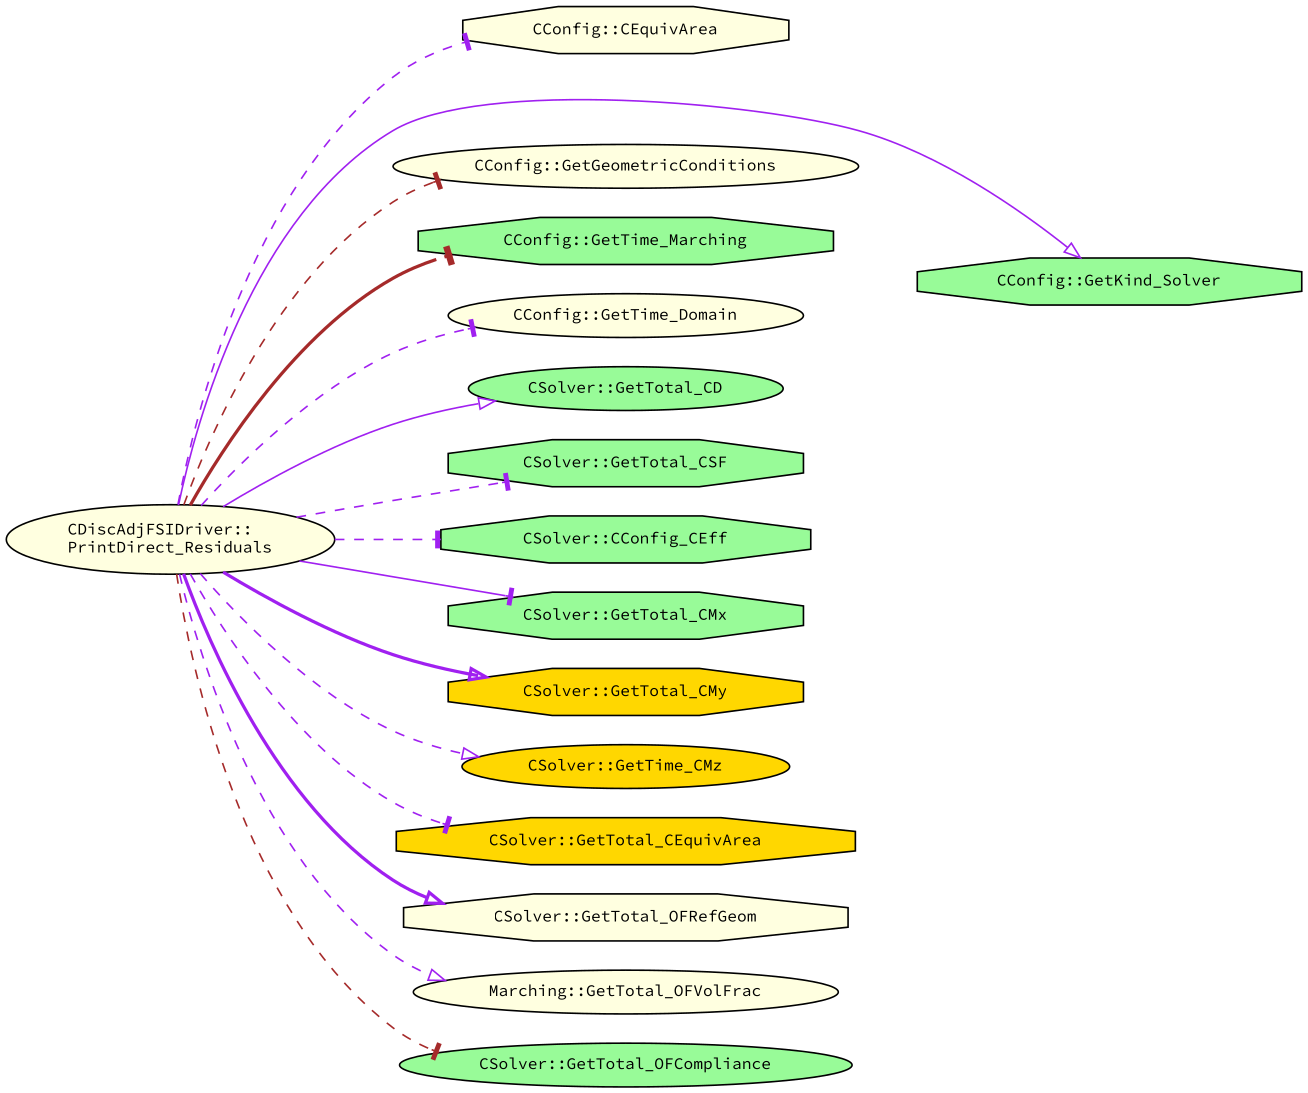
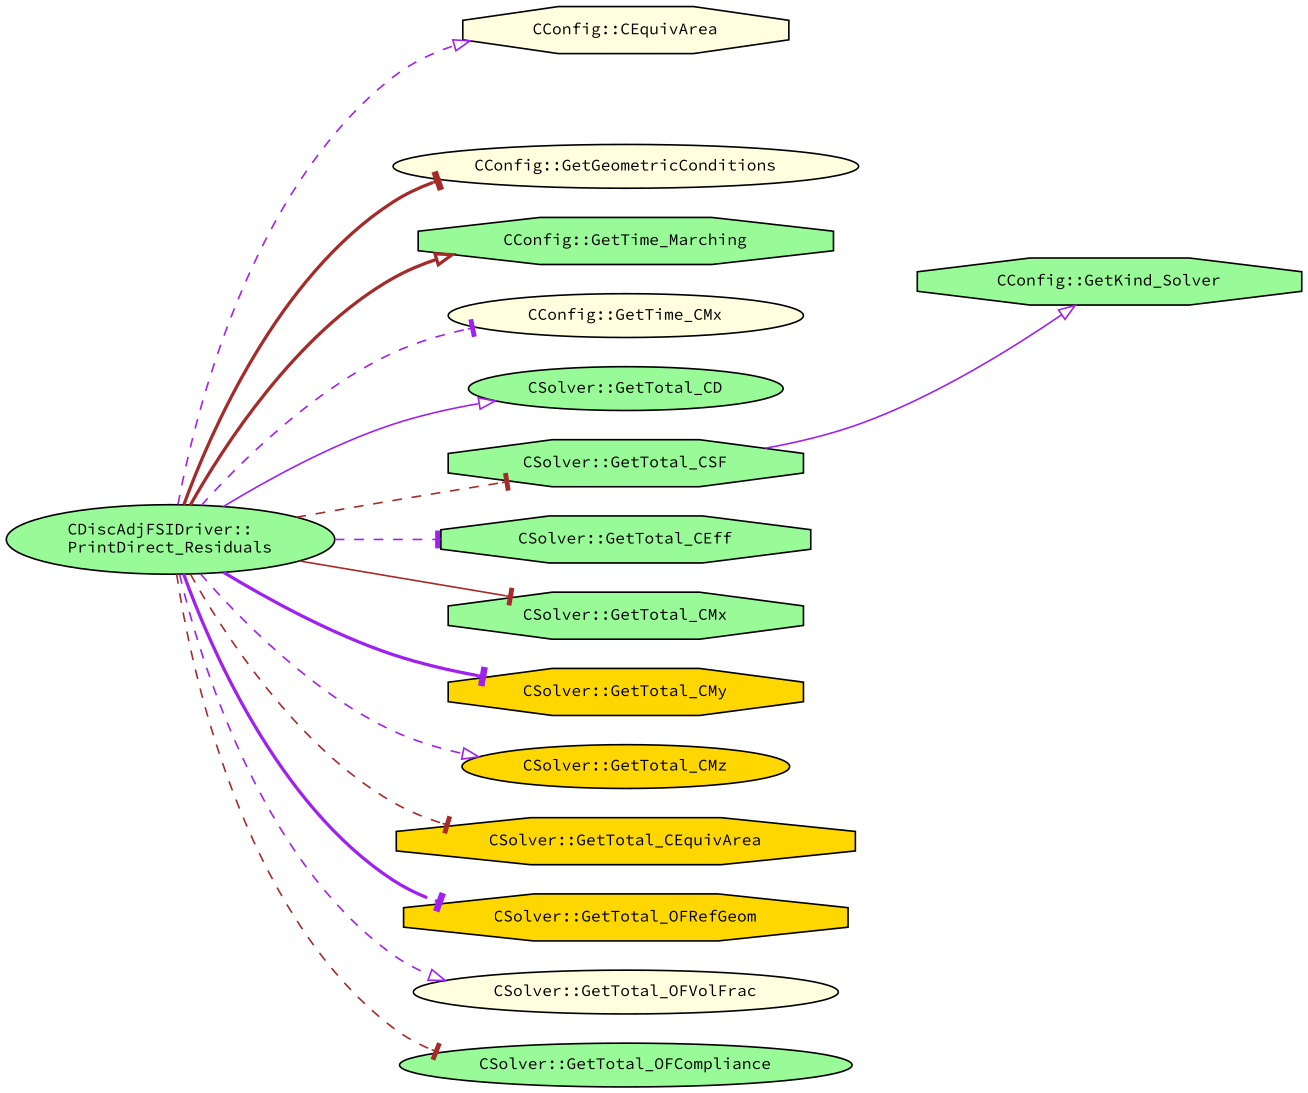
(524, 102) -> (921, 398)
(267, 237) -> (267, 237)
(626, 316) -> (626, 316)
(278, 319) -> (278, 319)
(293, 361) -> (293, 361)
(399, 500) -> (399, 500)
(171, 539) -> (171, 539)
(626, 539) -> (626, 539)
(402, 578) -> (402, 578)
(346, 636) -> (346, 636)
(295, 721) -> (295, 721)
(276, 759) -> (276, 759)
(626, 767) -> (626, 767)
(626, 917) -> (626, 917)
(626, 992) -> (626, 992)
